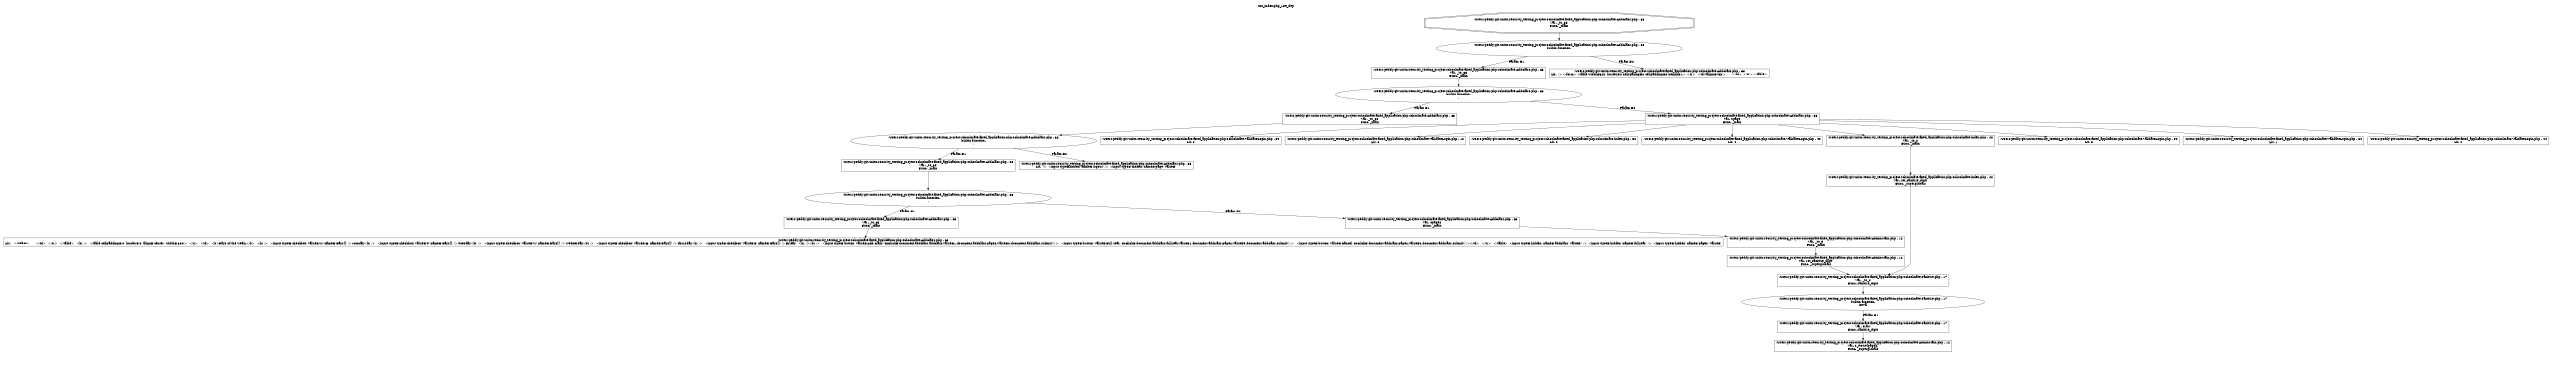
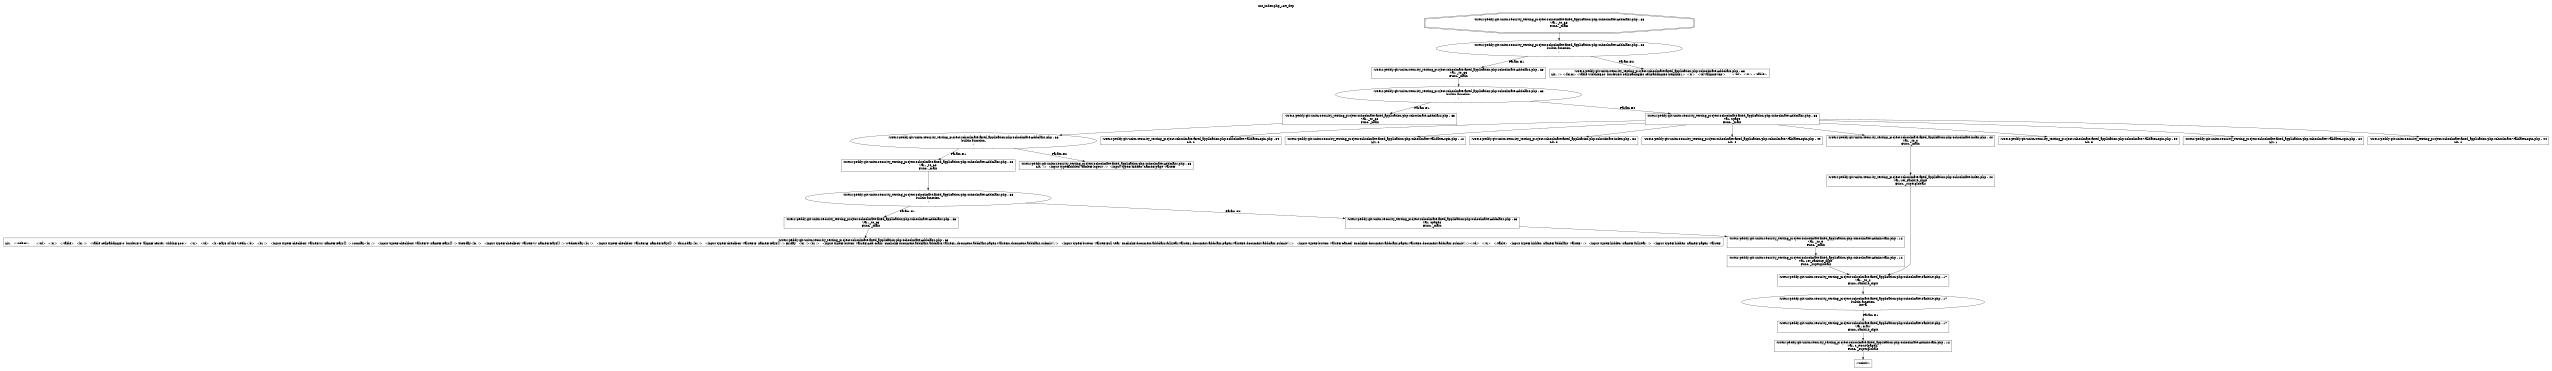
none -> (1863, 363)
